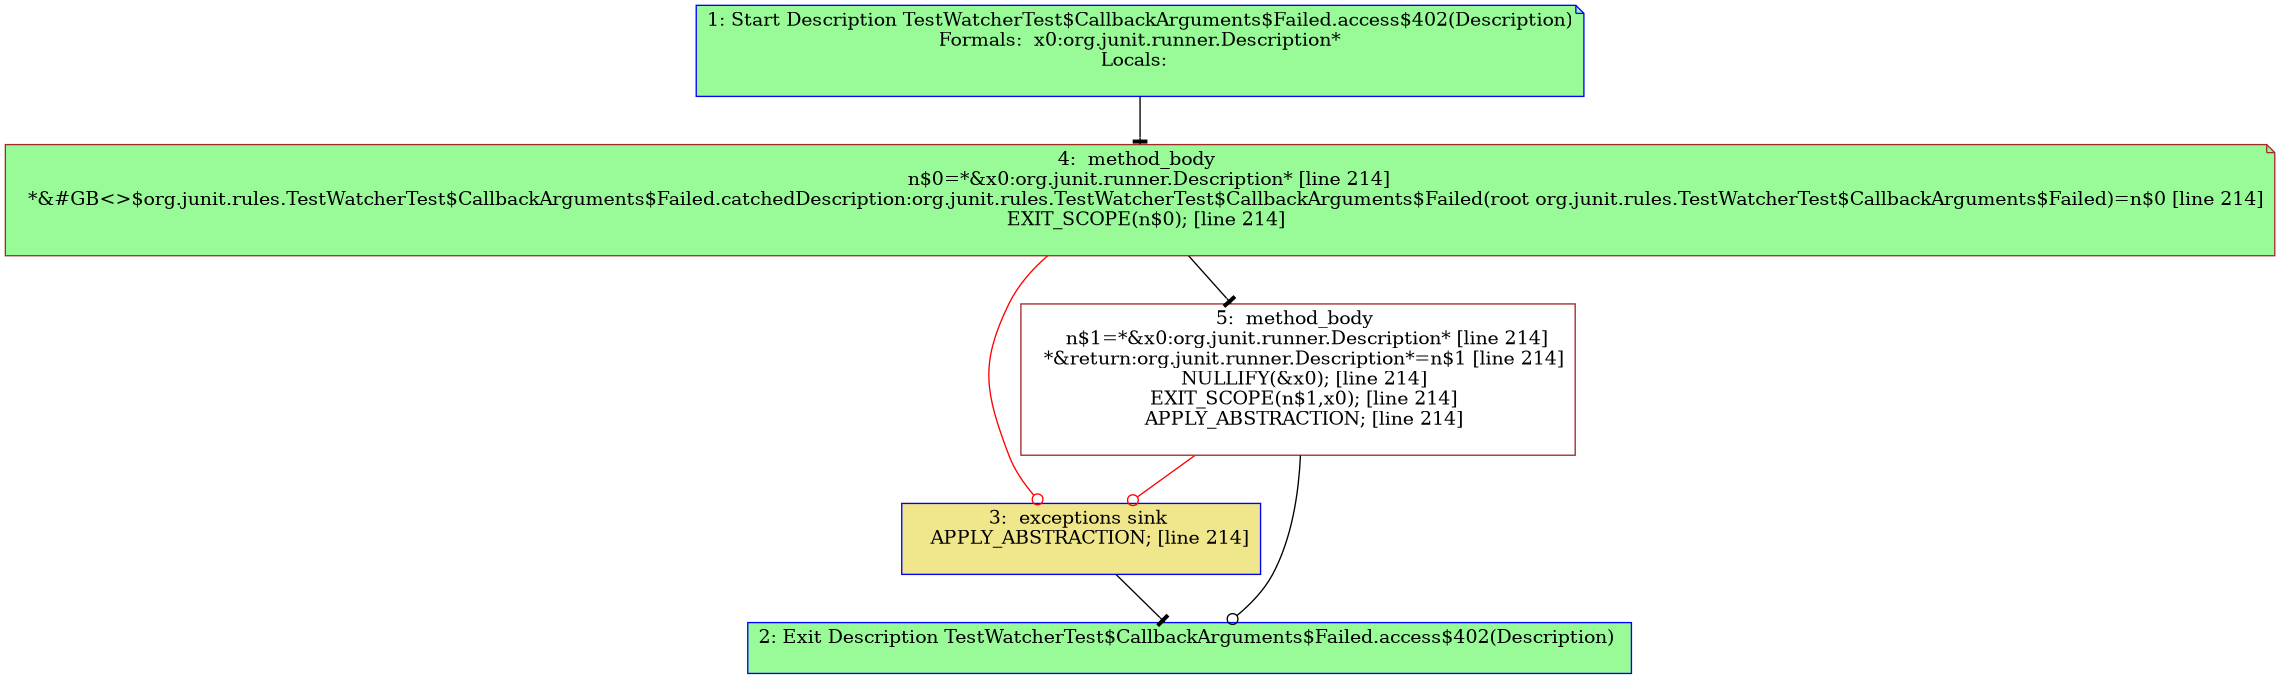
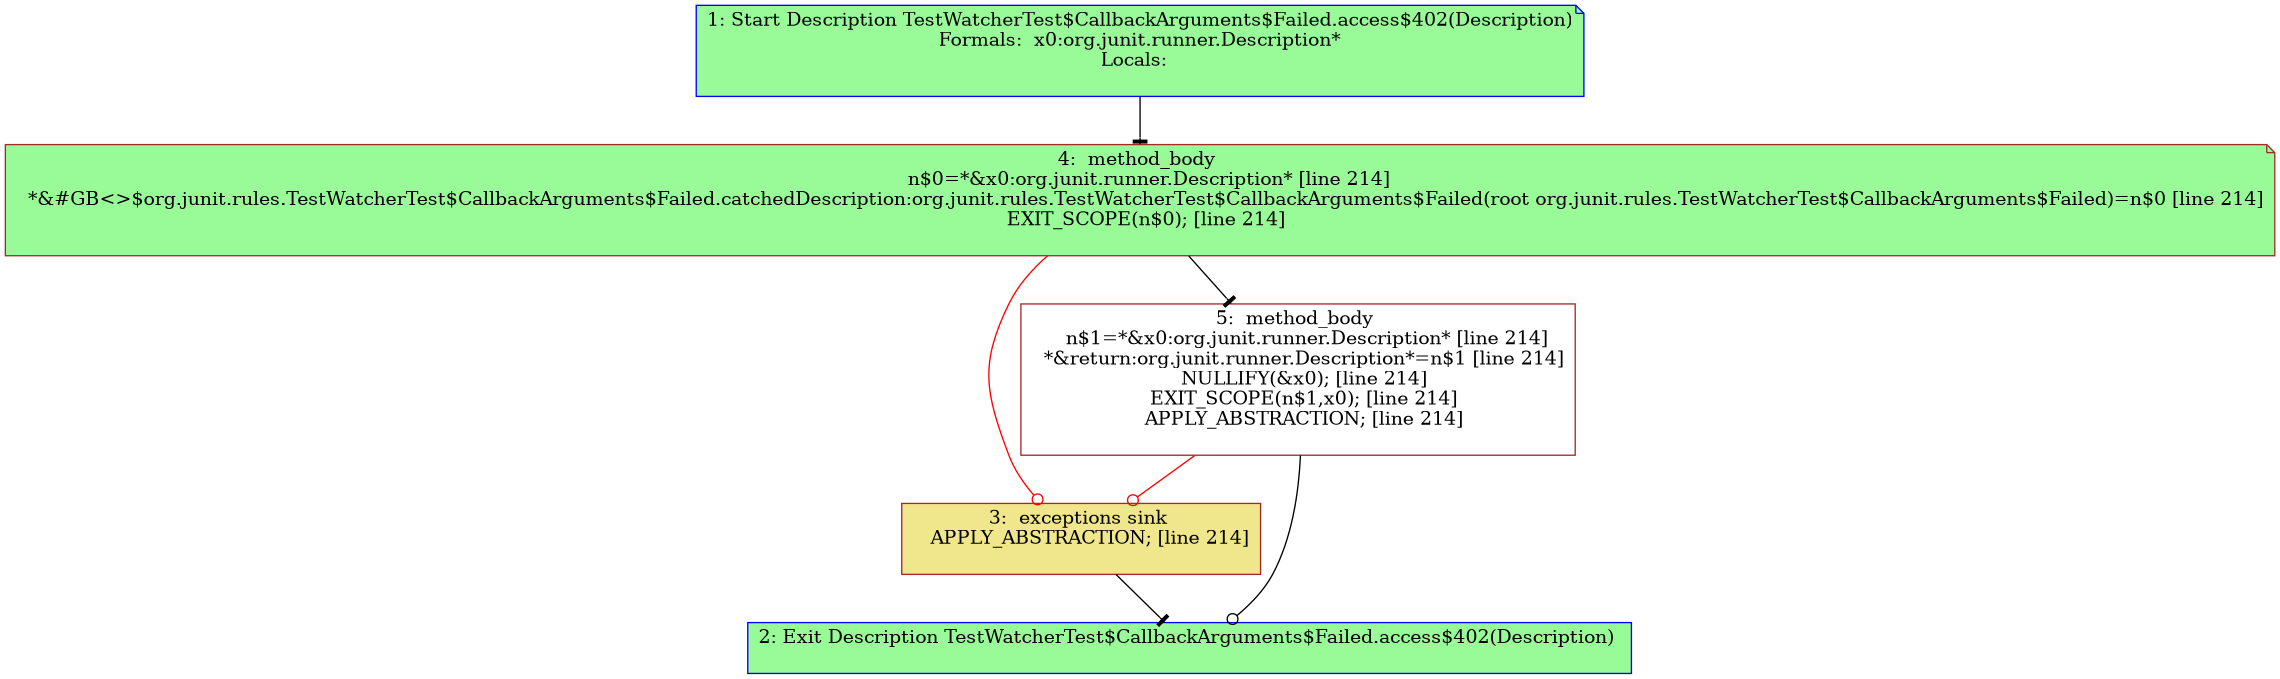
(1081, 539) -> (1081, 539)
